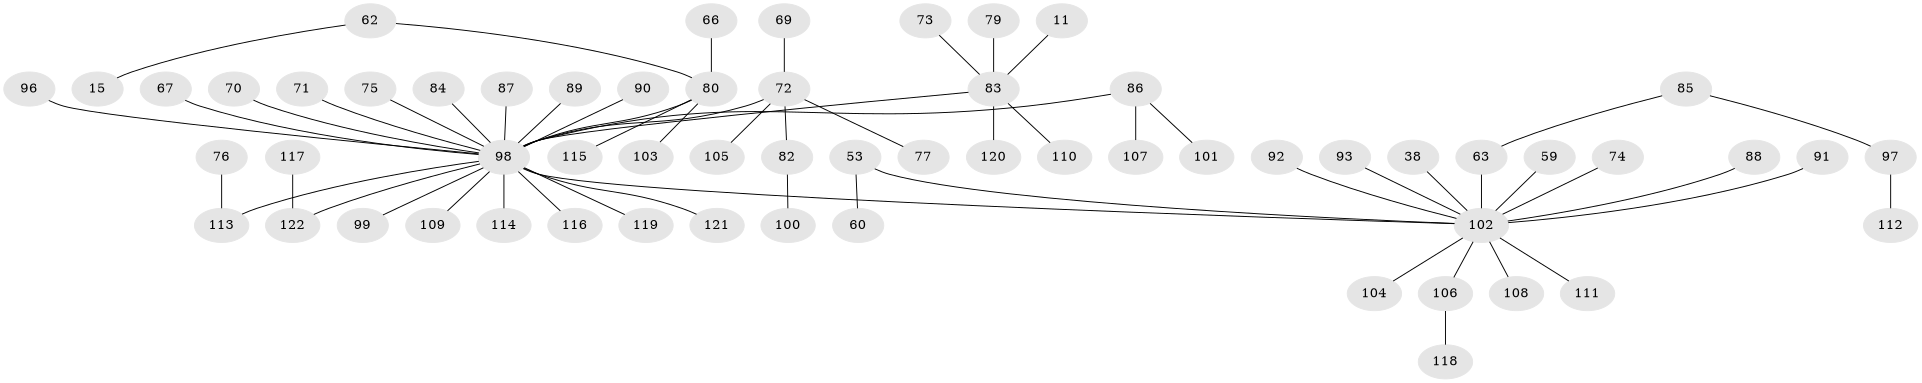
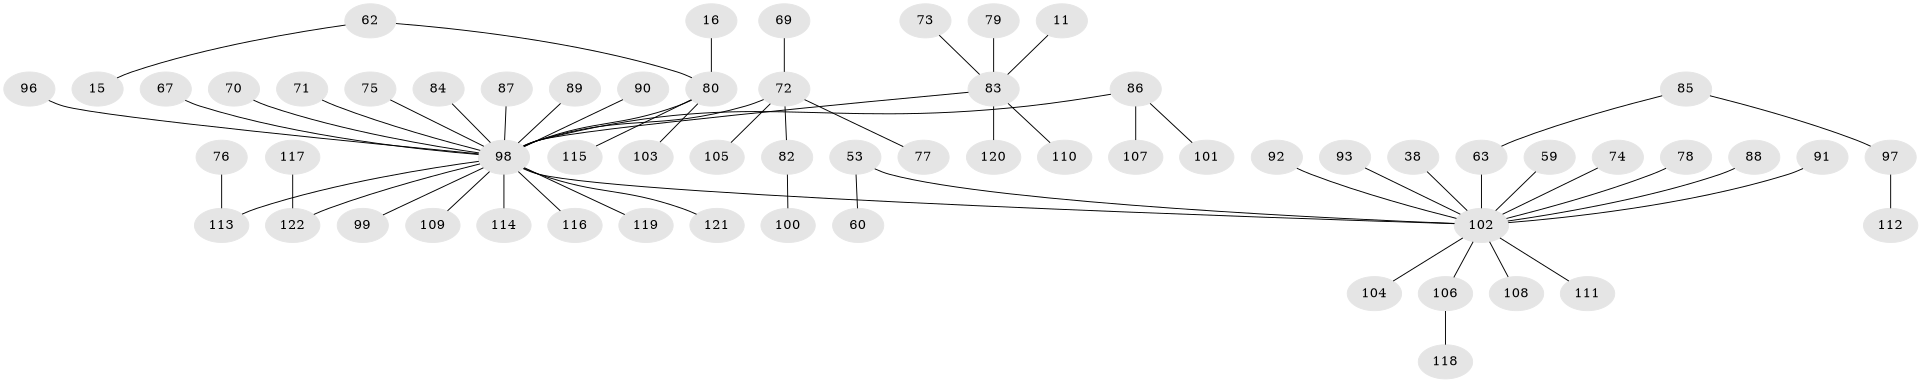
(711, 21) -> (711, 21)
none -> (1686, 157)
